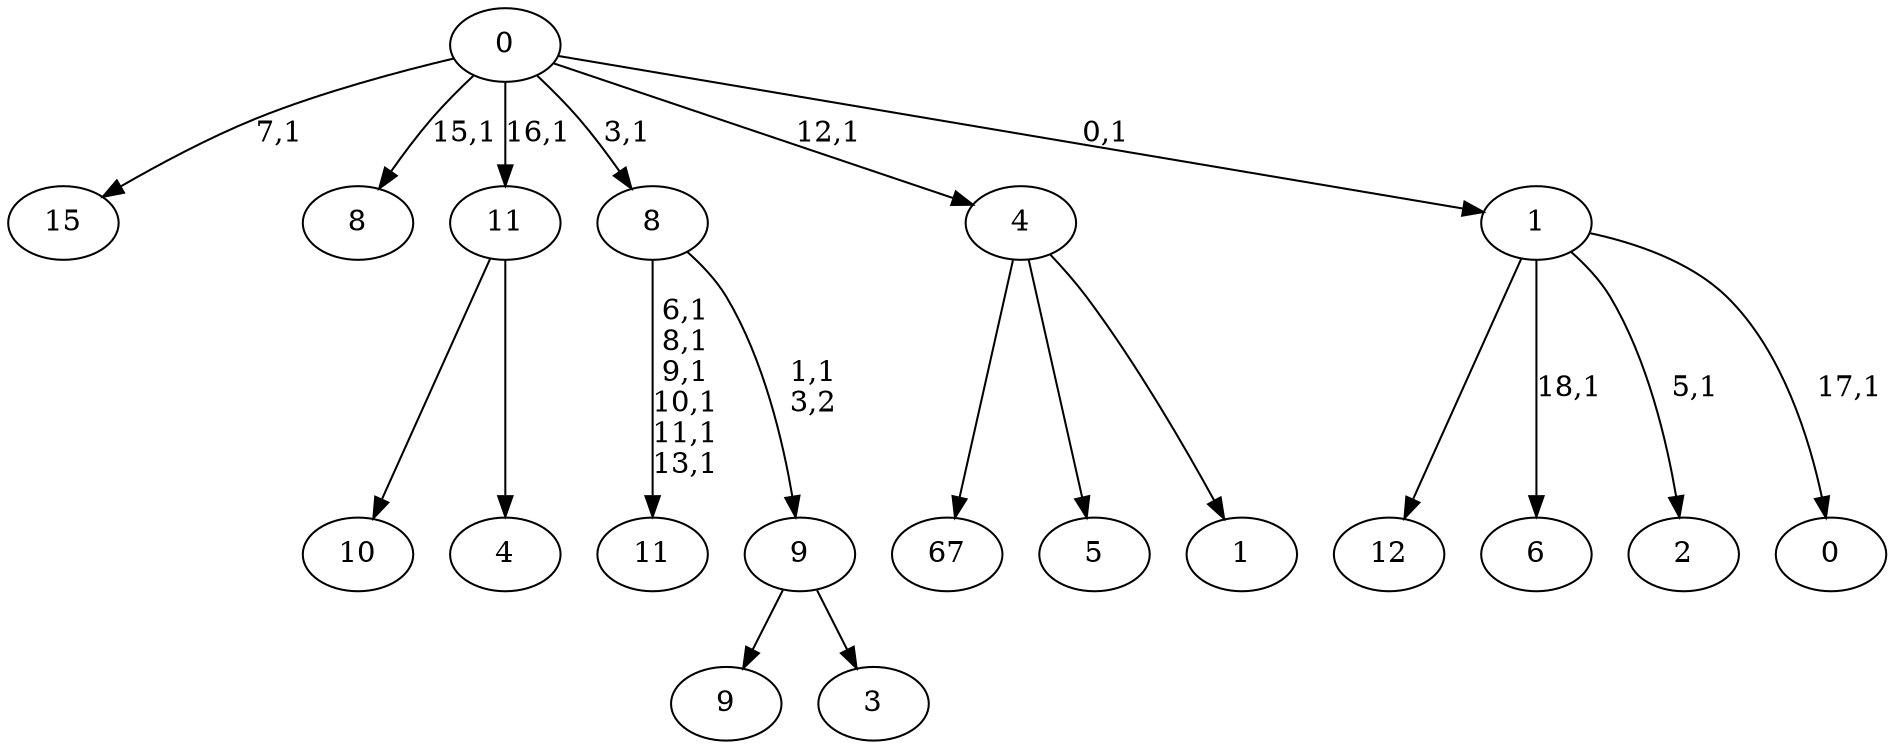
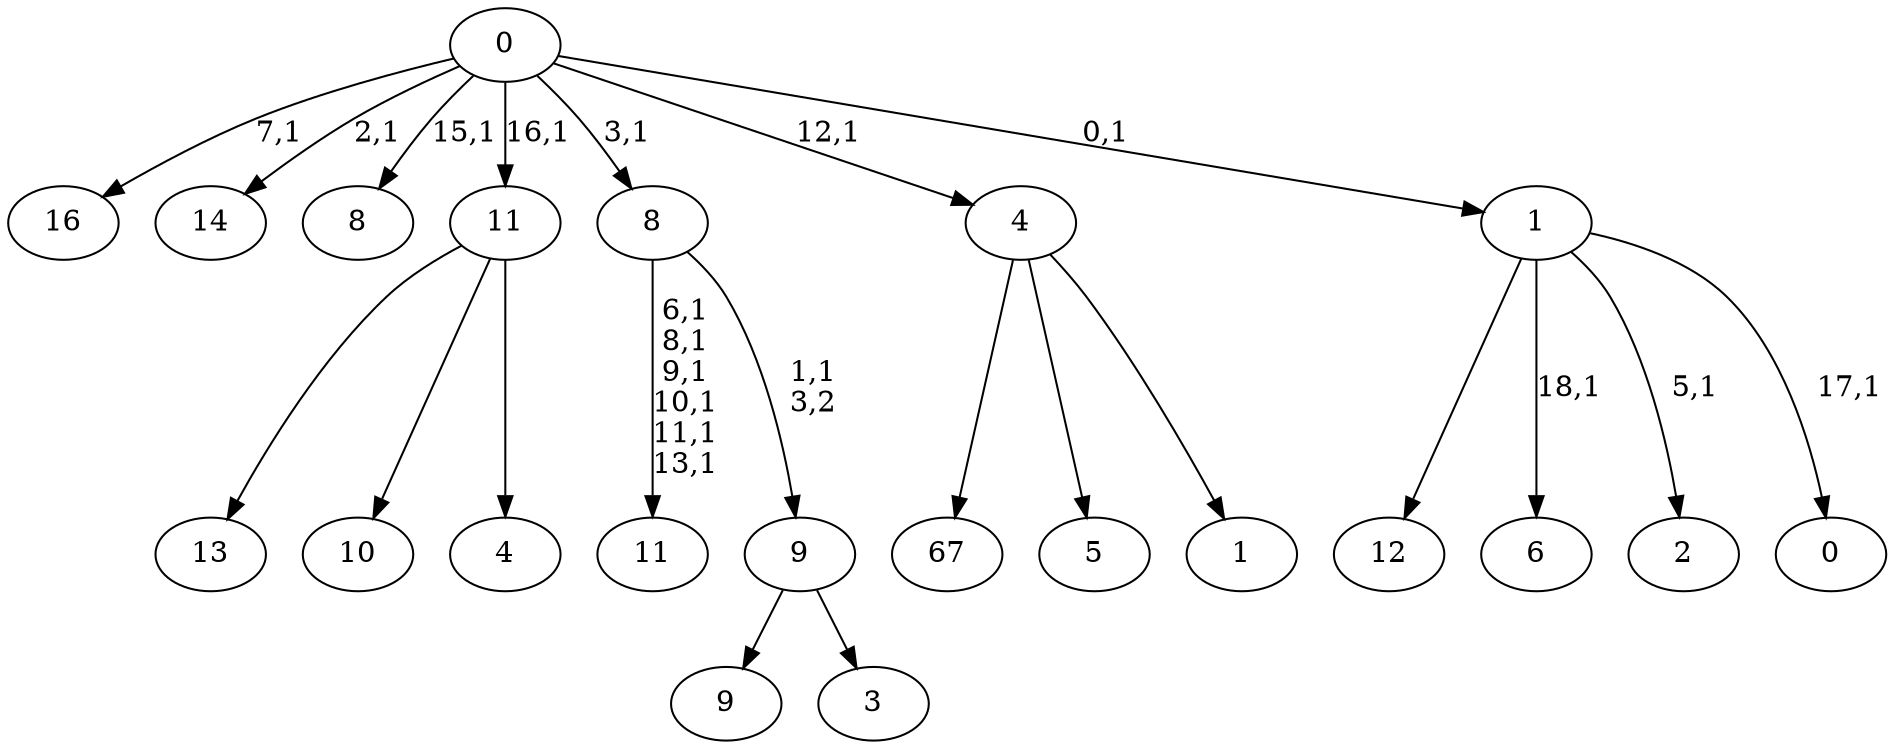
(63, 223) -> (63, 223)
none -> (211, 223)
none -> (211, 554)
